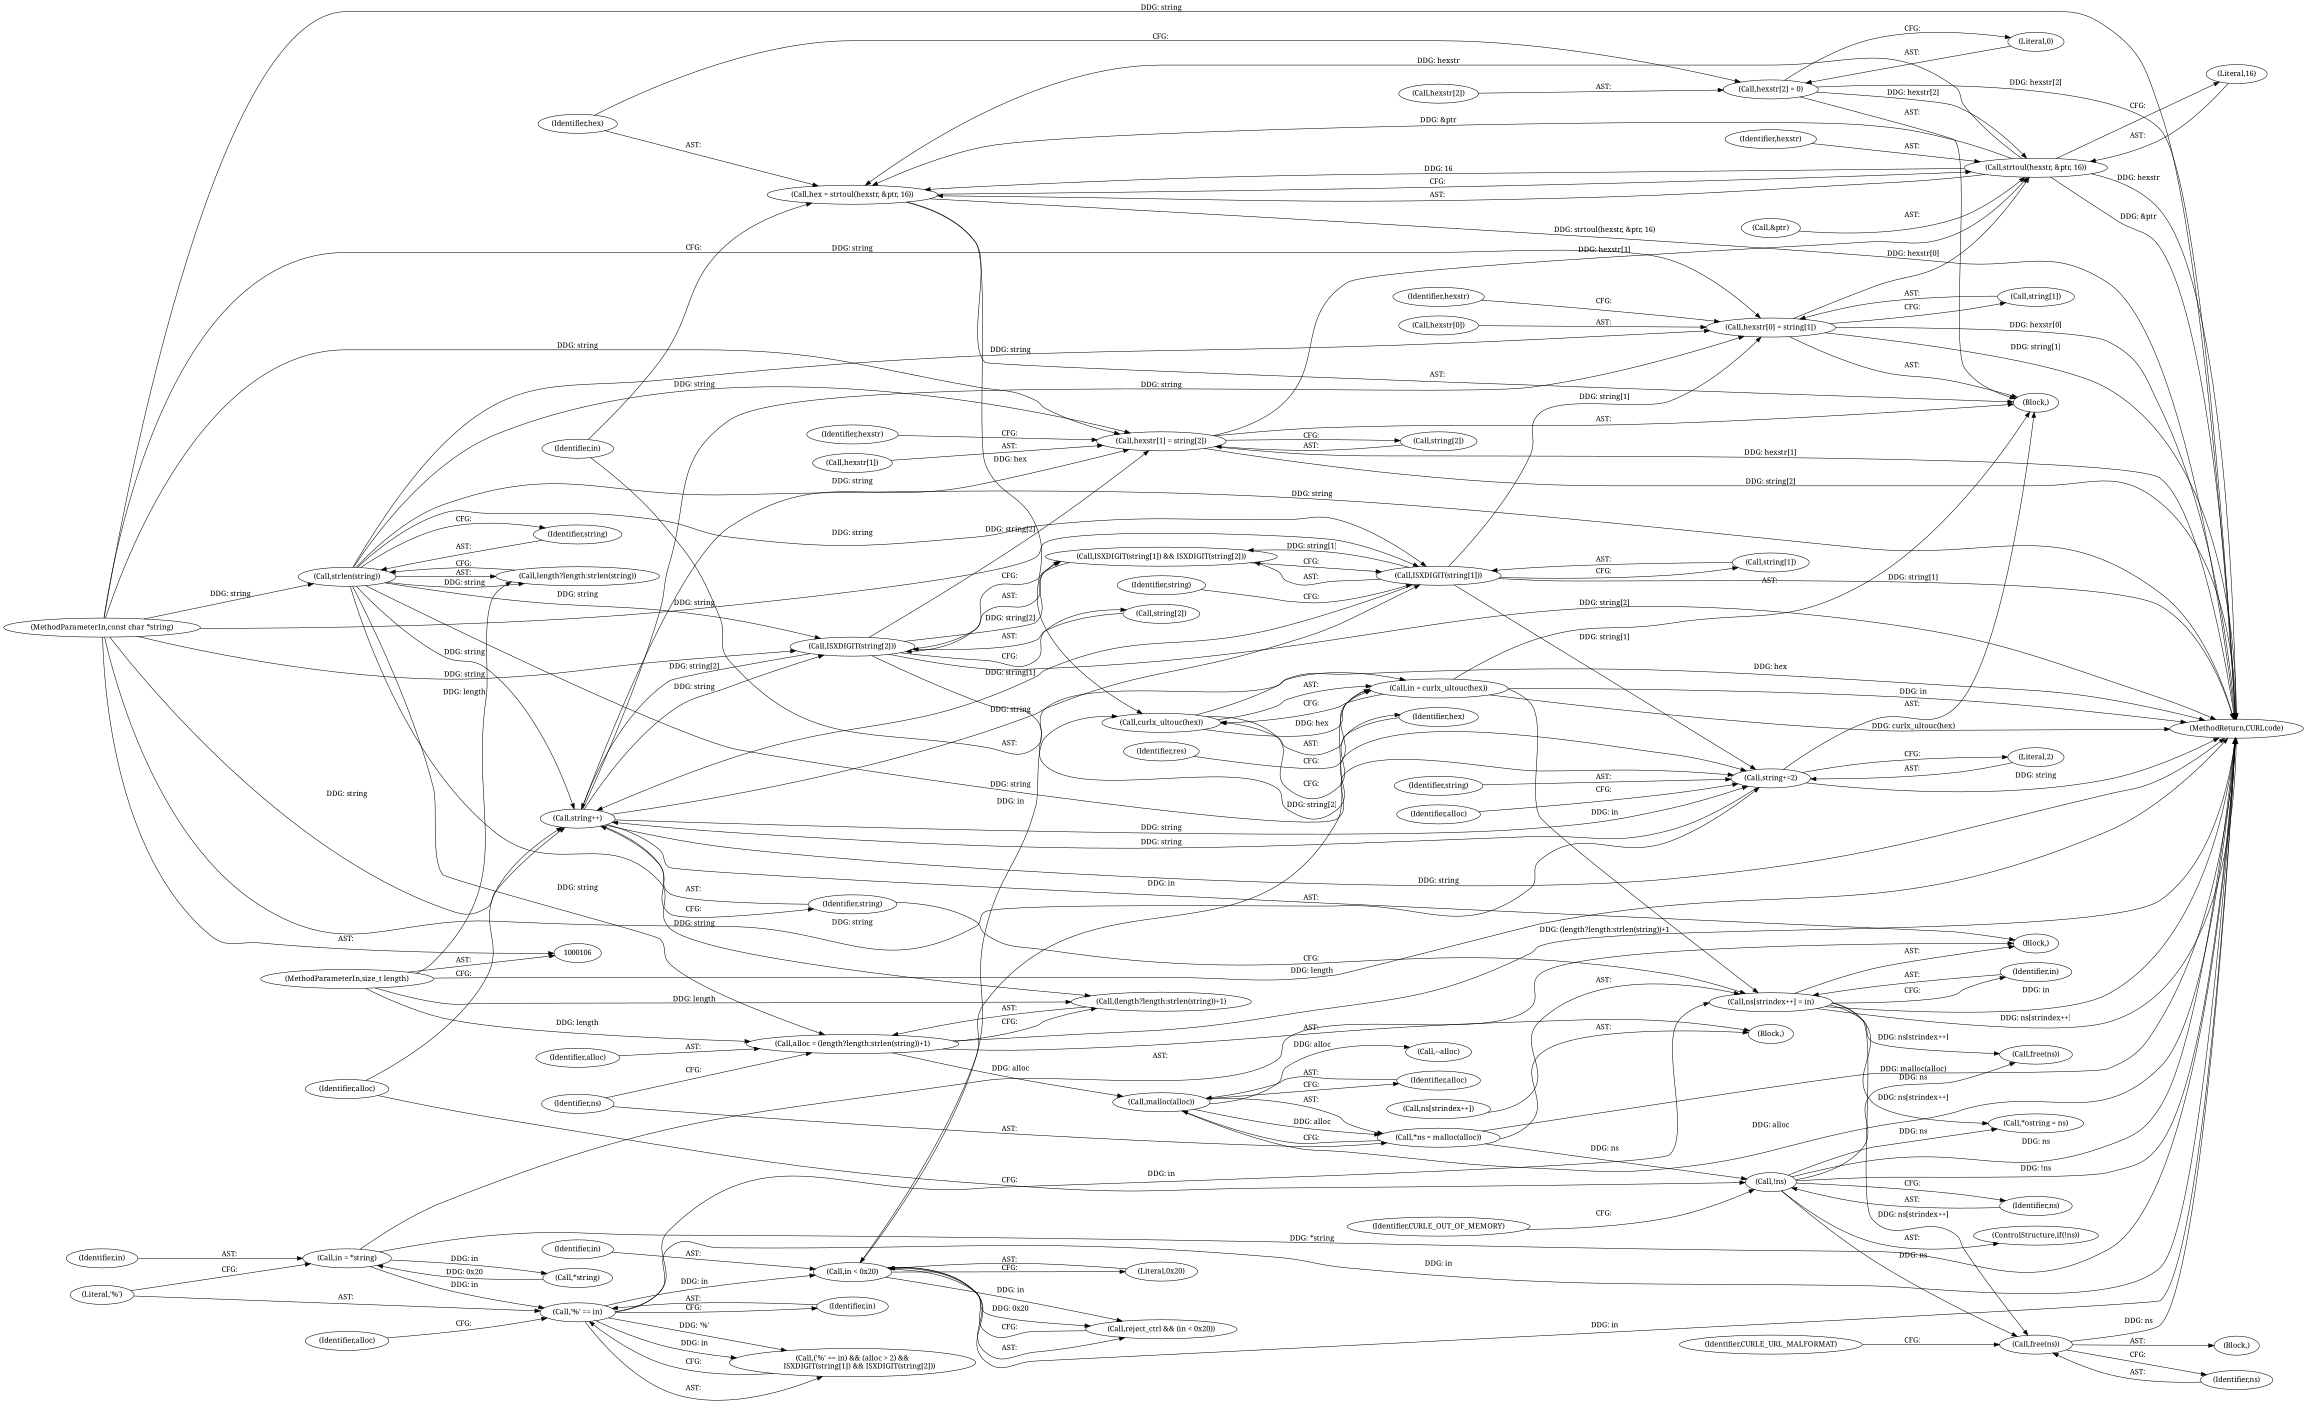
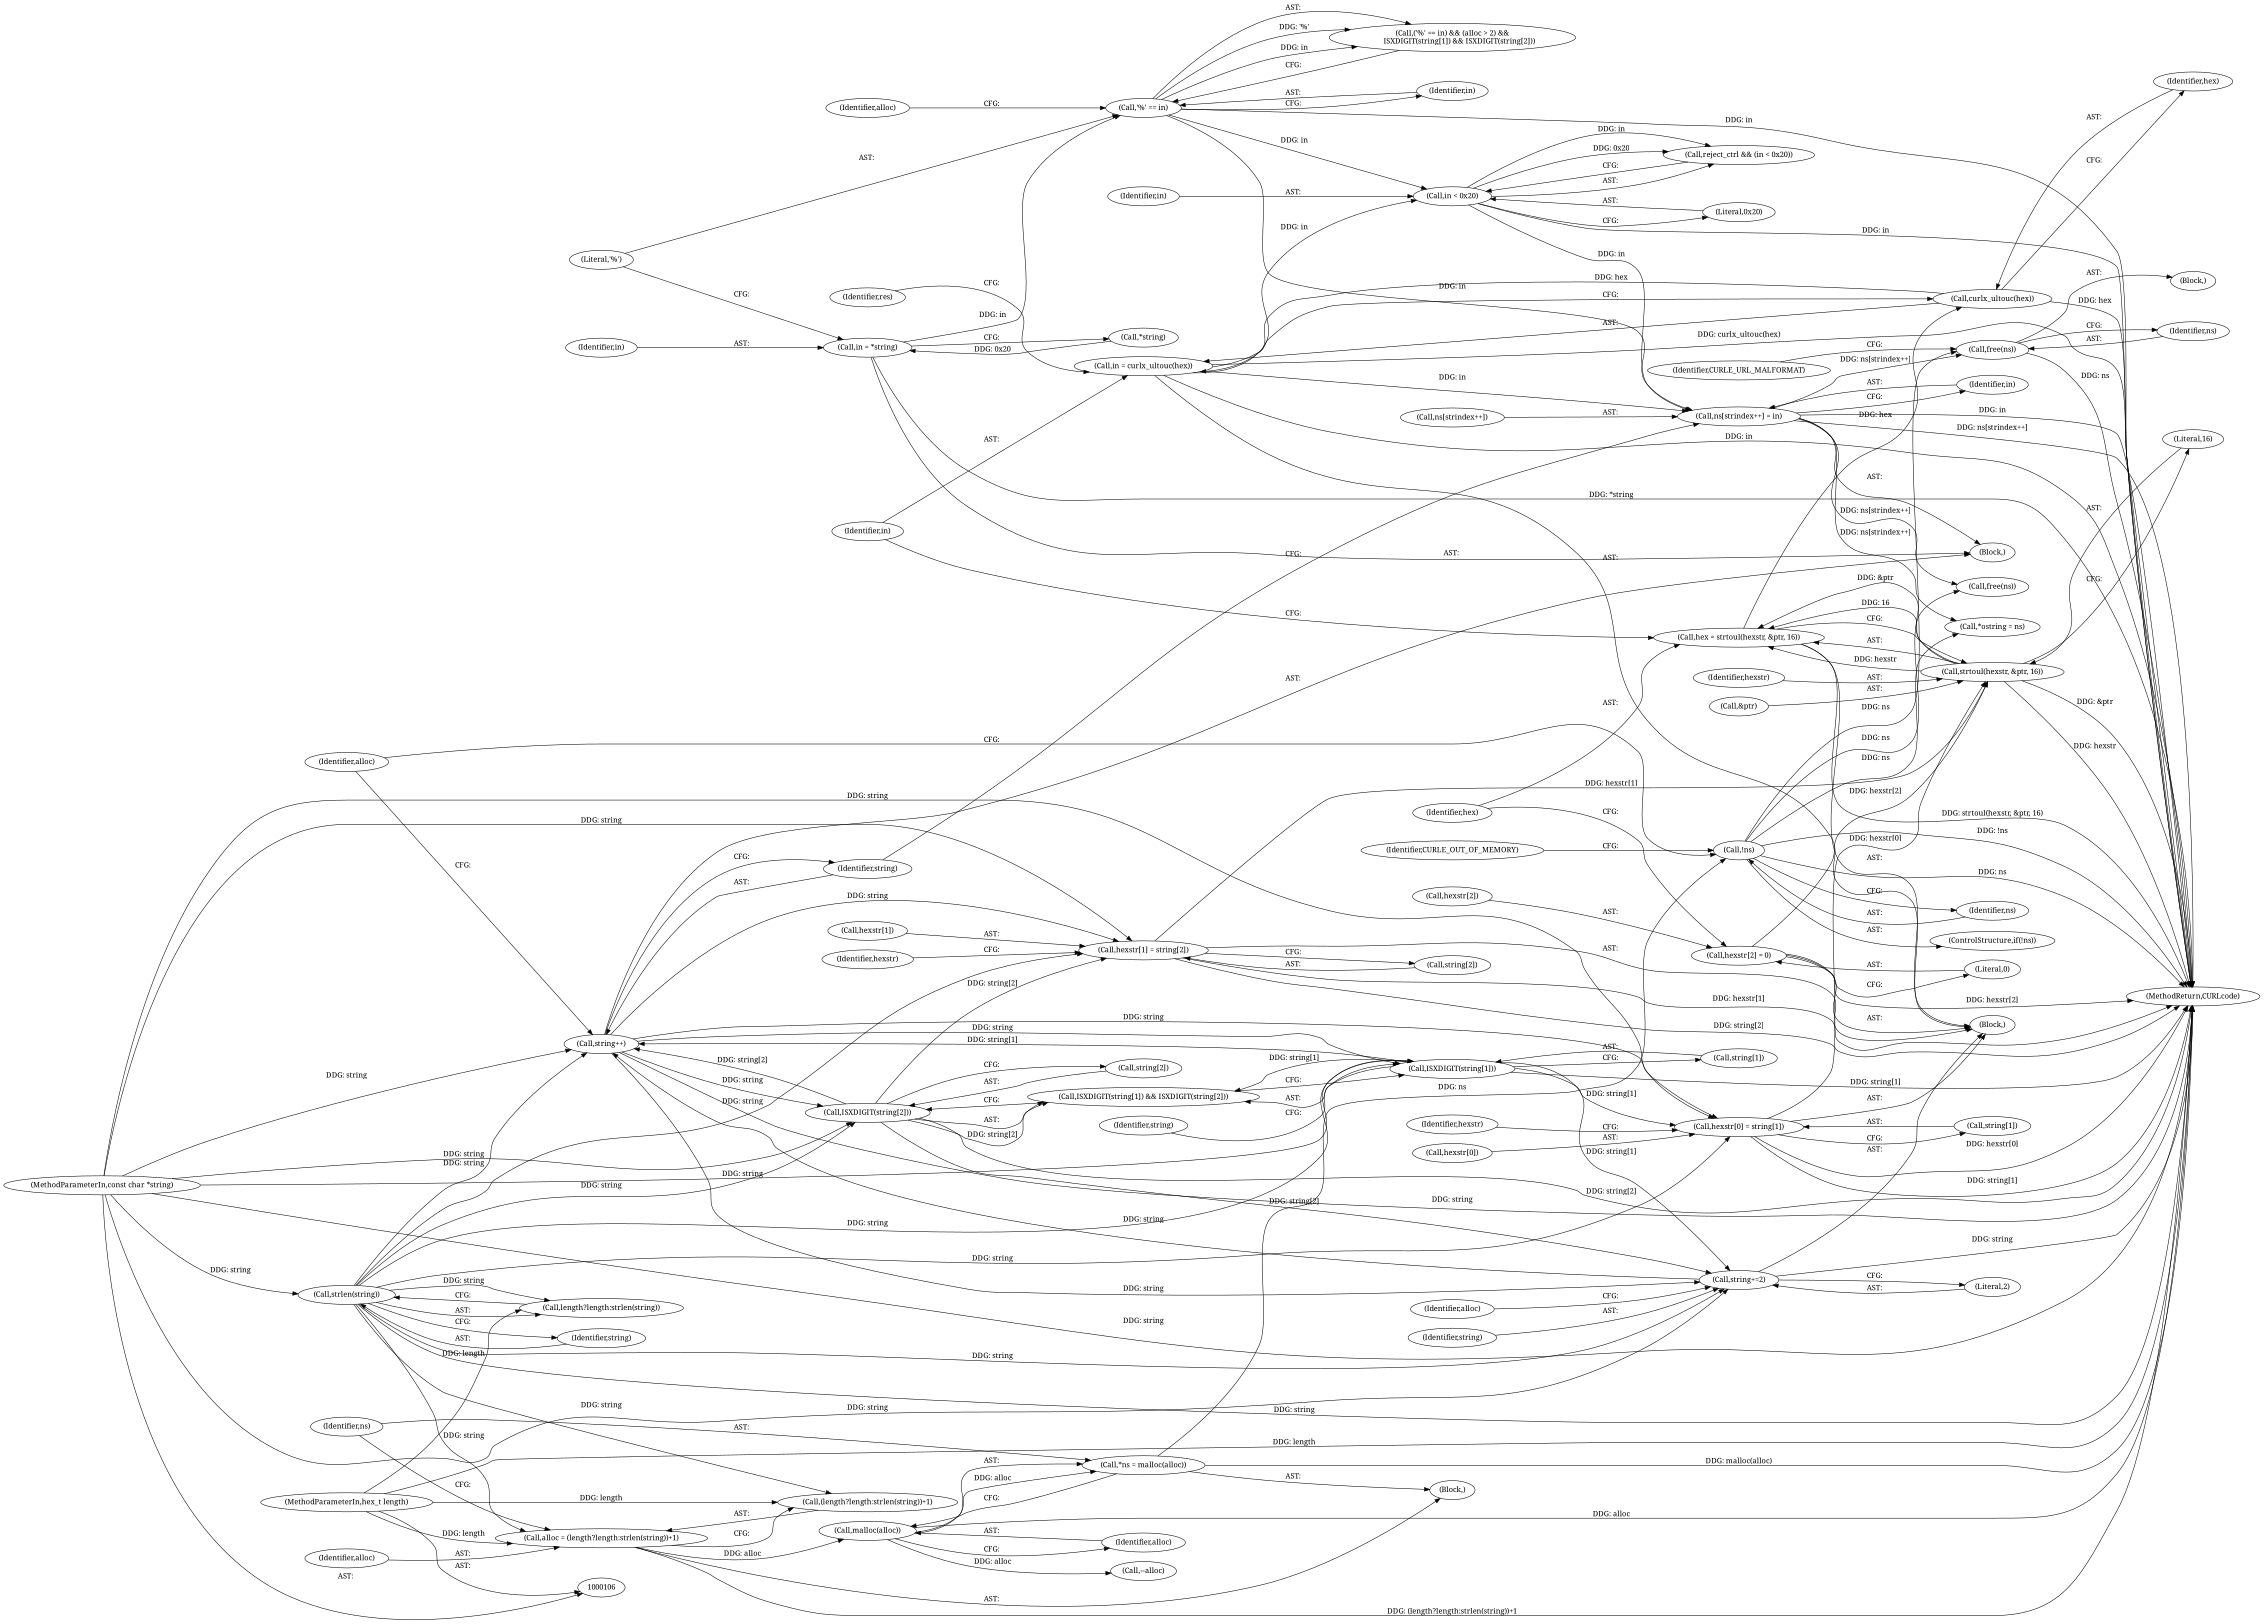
(981, 974) -> (1629, 264)
(347, 979) -> (347, 1502)
(465, 1259) -> (993, 338)
